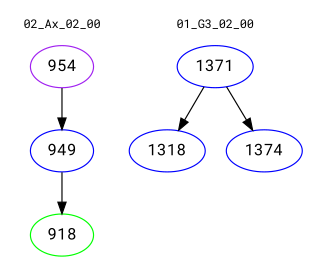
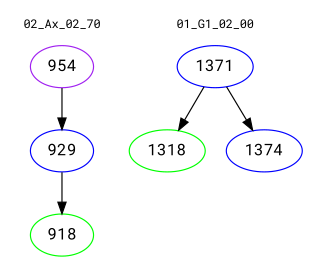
(63, 25) -> (63, 25)
(216, 25) -> (216, 25)
(62, 151) -> (62, 151)
(167, 151) -> (167, 151)
